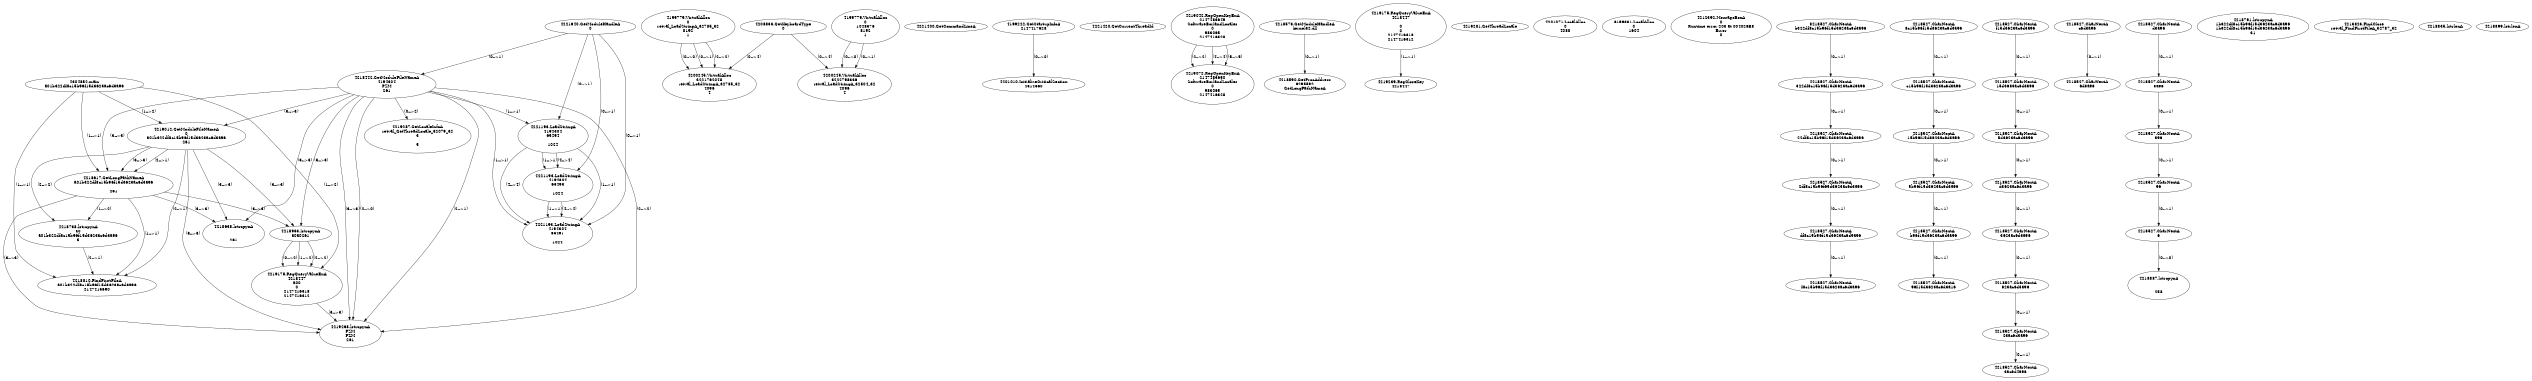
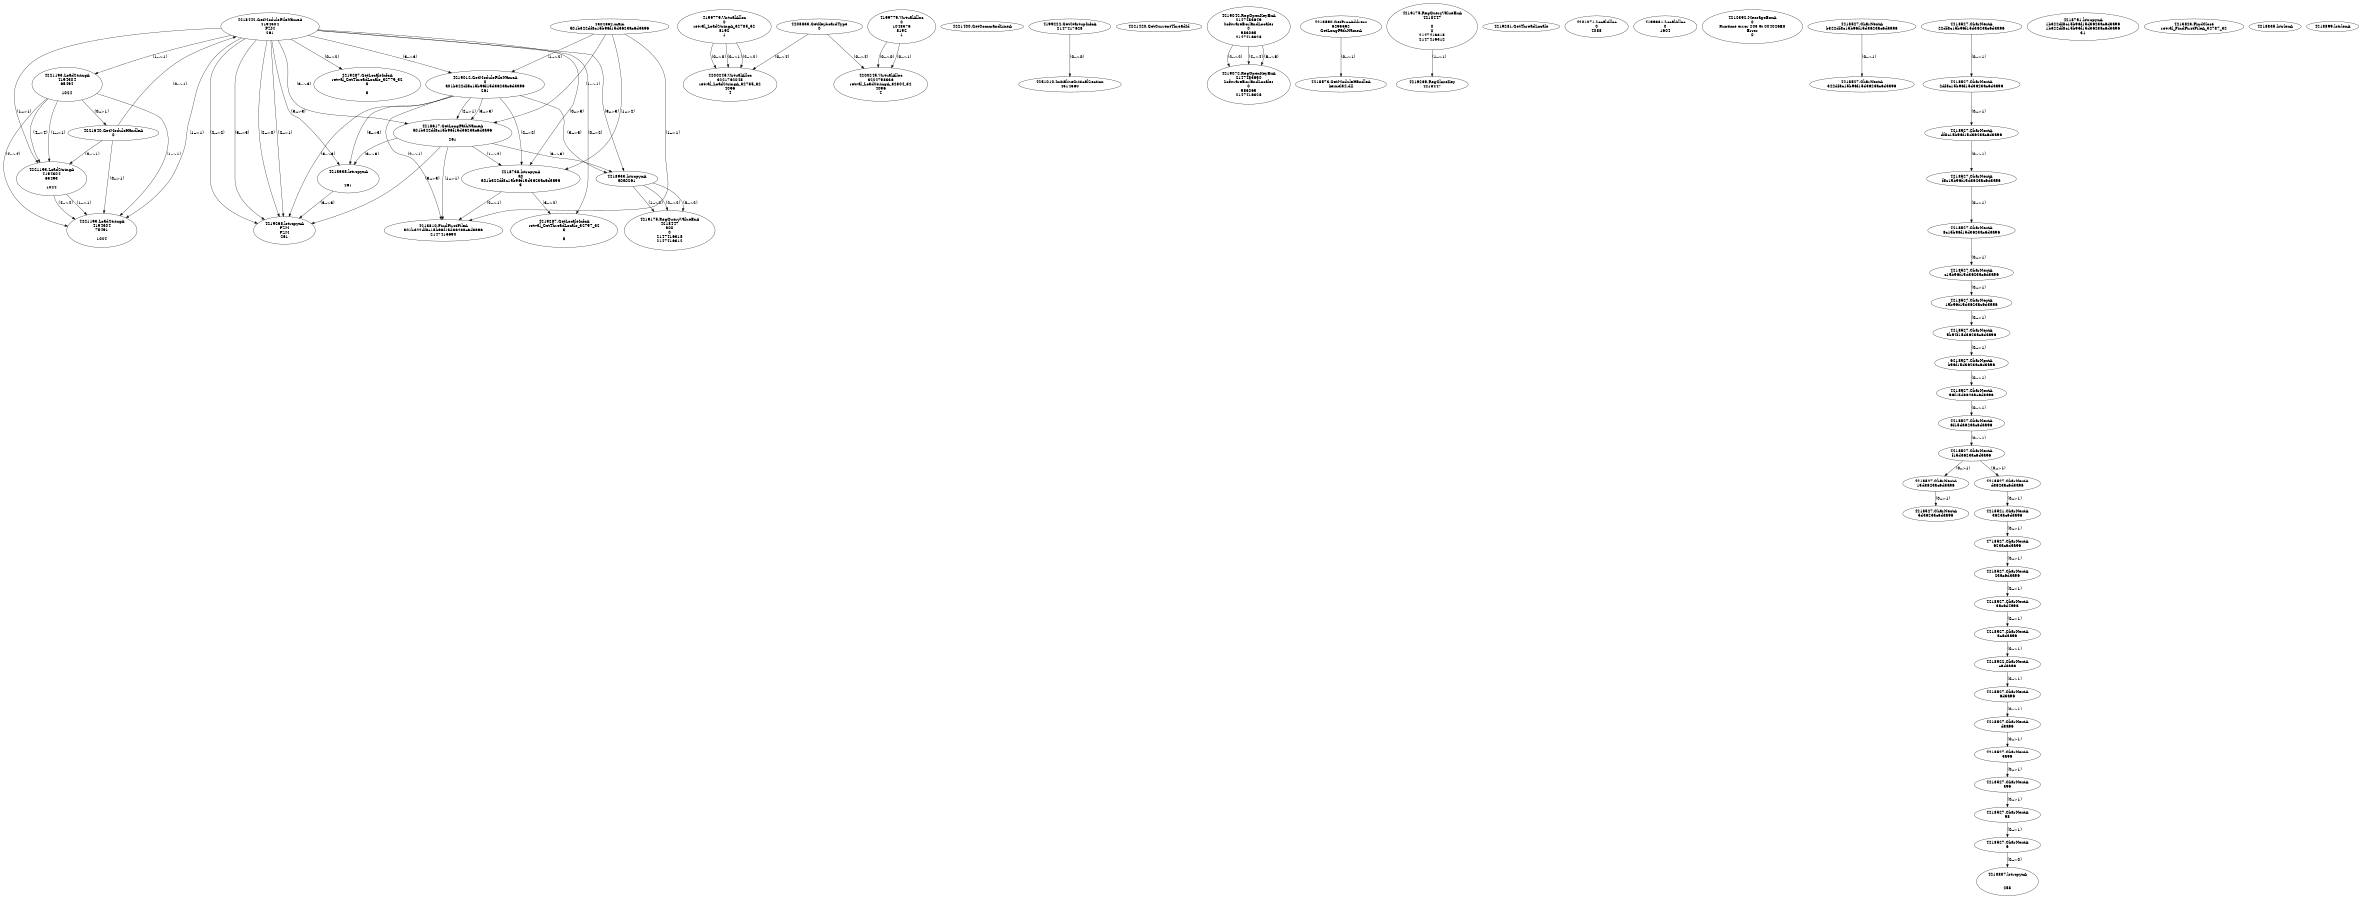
(1634, 27) -> (1665, 27)
(1831, 27) -> (1862, 27)
(2087, 27) -> (2007, 664)
none -> (458, 40)
none -> (71, 46)
(1305, 53) -> (1341, 56)
(574, 75) -> (93, 112)
(1034, 84) -> (1070, 84)
(2016, 84) -> (1936, 484)
(1831, 109) -> none
(418, 136) -> (367, 84)
(274, 144) -> (620, 113)
(2016, 159) -> (1988, 468)
(1831, 185) -> (1972, 84)
(1934, 185) -> (1972, 333)
(2159, 185) -> (2007, 815)
none -> (1972, 203)
none -> (564, 230)
(558, 234) -> (102, 230)
(1831, 234) -> (1972, 133)
(1934, 234) -> (1972, 363)
(2016, 234) -> (2007, 514)
(1934, 285) -> (1972, 393)
(2016, 285) -> (2007, 544)
(326, 311) -> (317, 204)
none -> (1972, 423)
none -> (2007, 634)
none -> (2007, 708)
